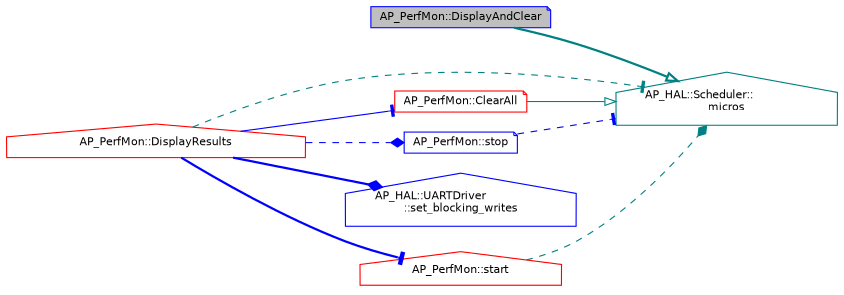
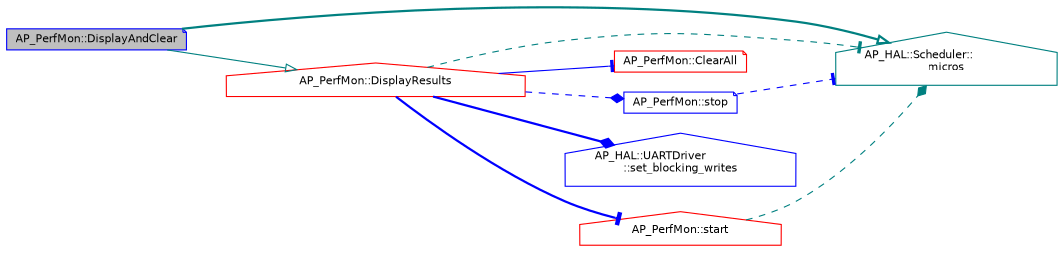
none -> (226, 59)
(566, 102) -> none
